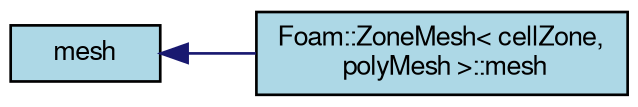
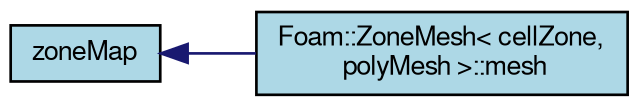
(85, 53) -> (85, 53)
